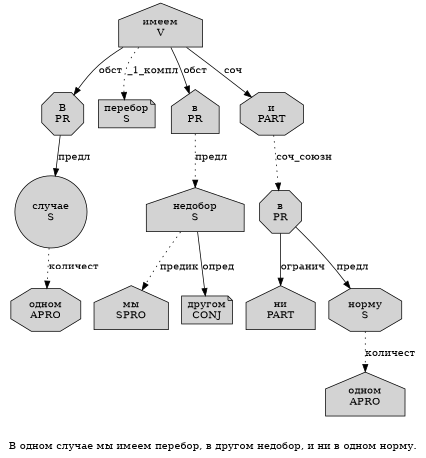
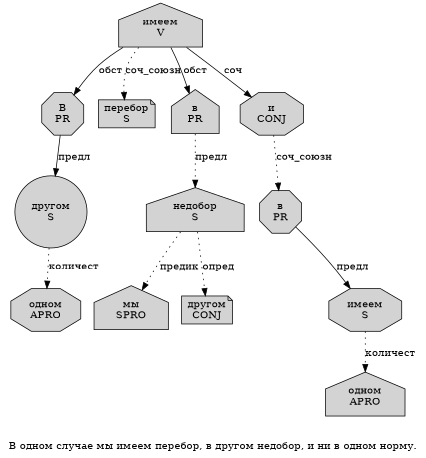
(153, 71) -> (153, 71)
(272, 114) -> (272, 114)
(51, 212) -> (51, 212)
(201, 260) -> (201, 260)
(281, 310) -> none
(365, 310) -> (365, 310)
